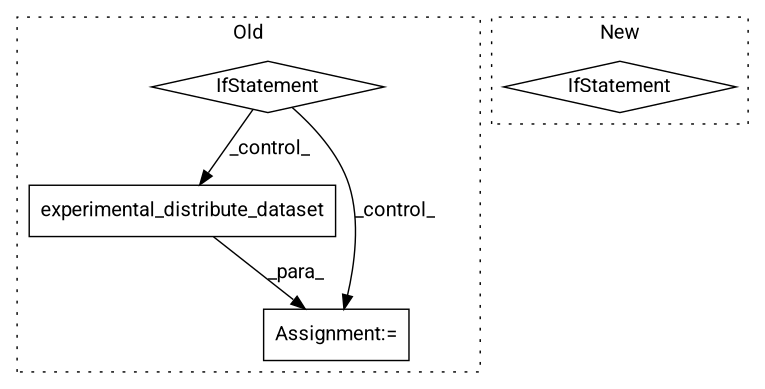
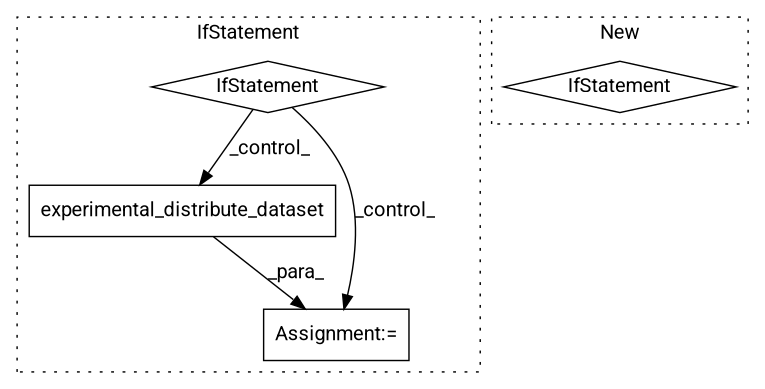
(249, 33) -> (249, 33)
